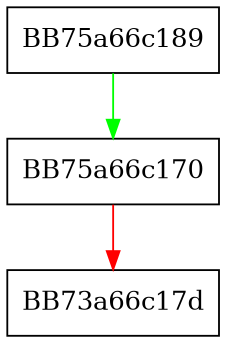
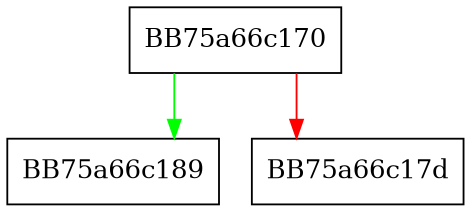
(113, 97) -> (174, 97)
(113, 303) -> (358, 172)
